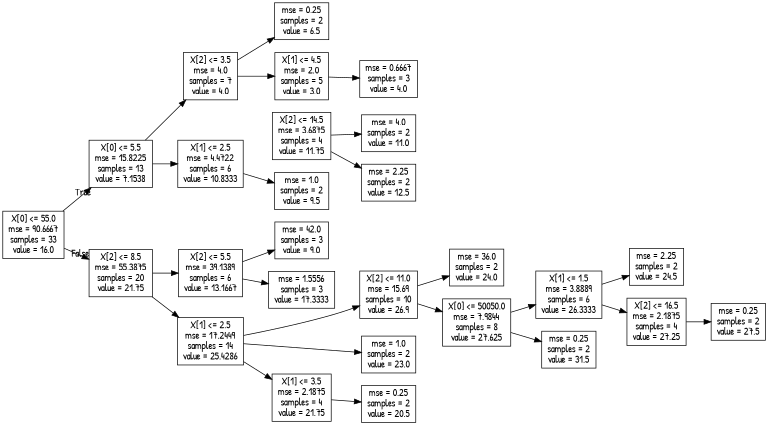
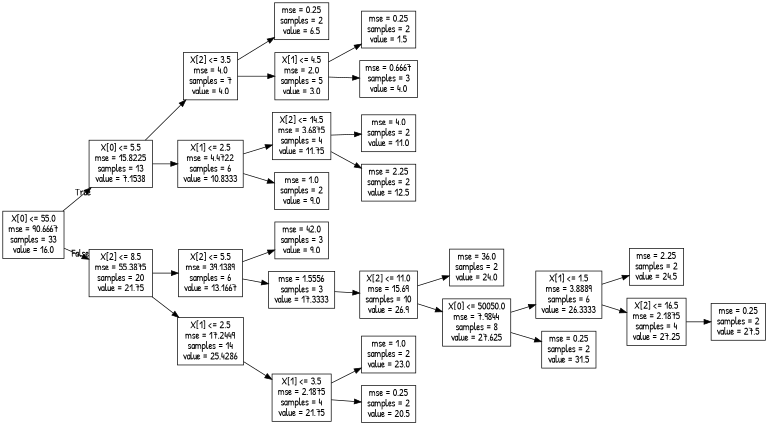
none -> (389, 30)
none -> (254, 150)
(302, 191) -> (302, 191)
(299, 324) -> (344, 292)
(299, 348) -> (343, 377)
